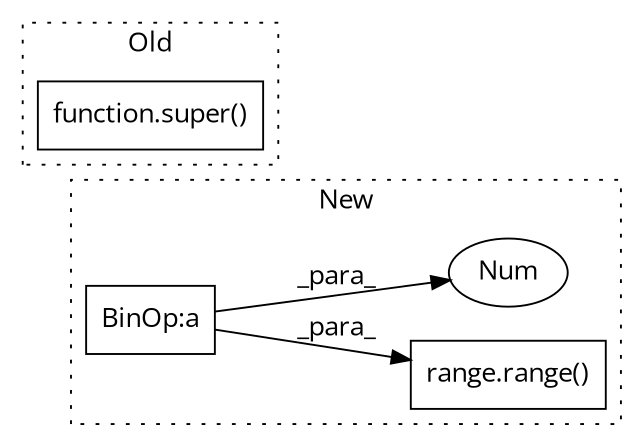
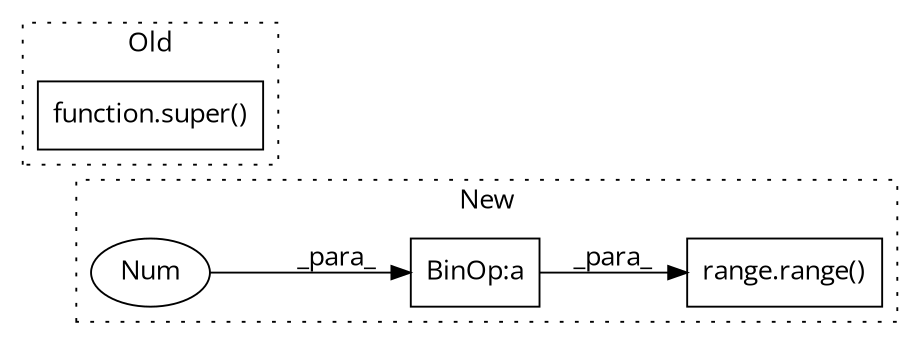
(323, 297) -> (300, 273)
